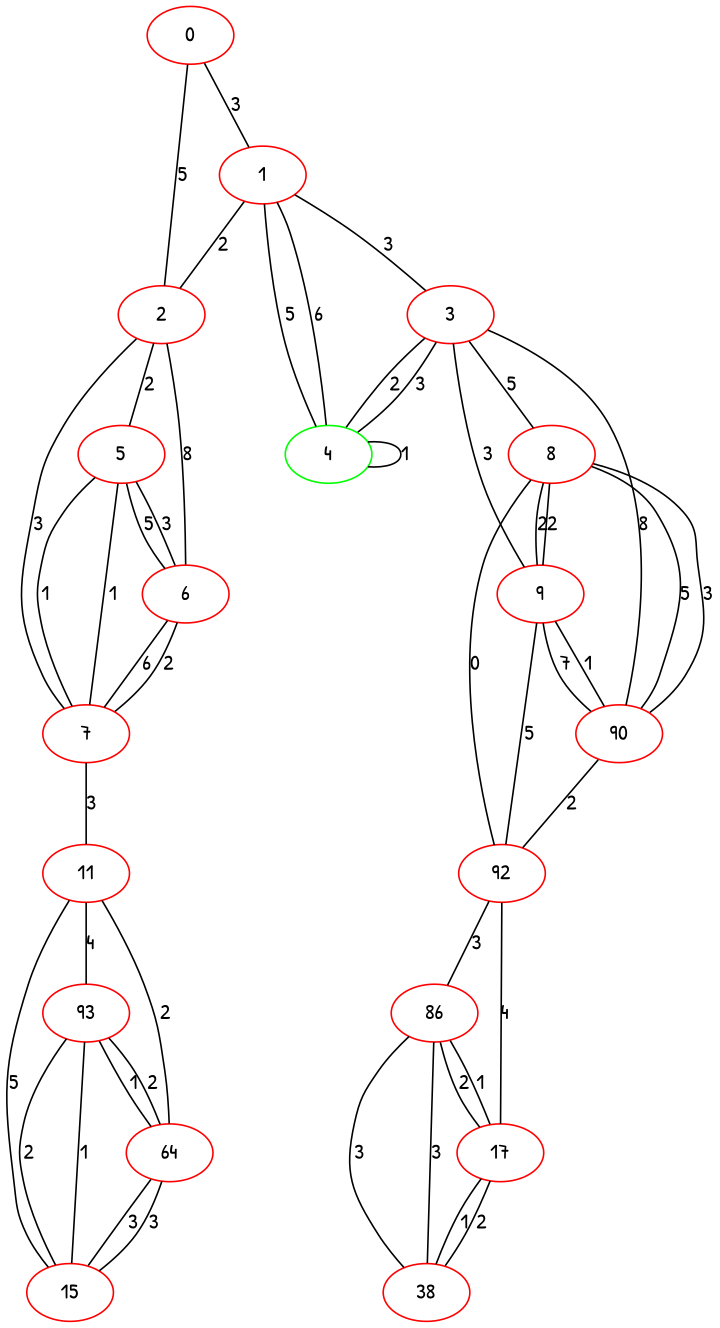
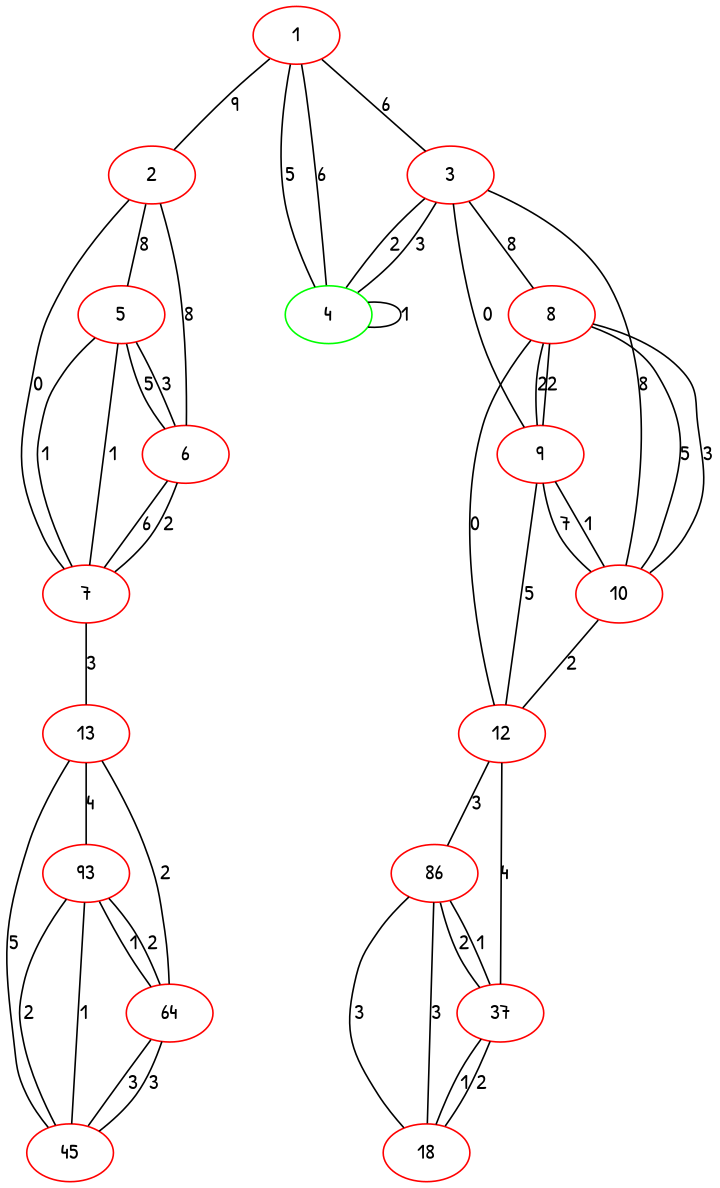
(191, 35) -> none
(223, 245) -> (235, 105)
(389, 245) -> (386, 105)
(150, 385) -> (145, 245)
(512, 385) -> (512, 245)
(488, 454) -> (488, 315)
(39, 524) -> (39, 385)
(619, 734) -> (619, 594)
(86, 873) -> (86, 734)
(502, 873) -> (502, 734)
(500, 1153) -> (500, 1013)
(70, 1292) -> (70, 1153)
(427, 1292) -> (427, 1153)
